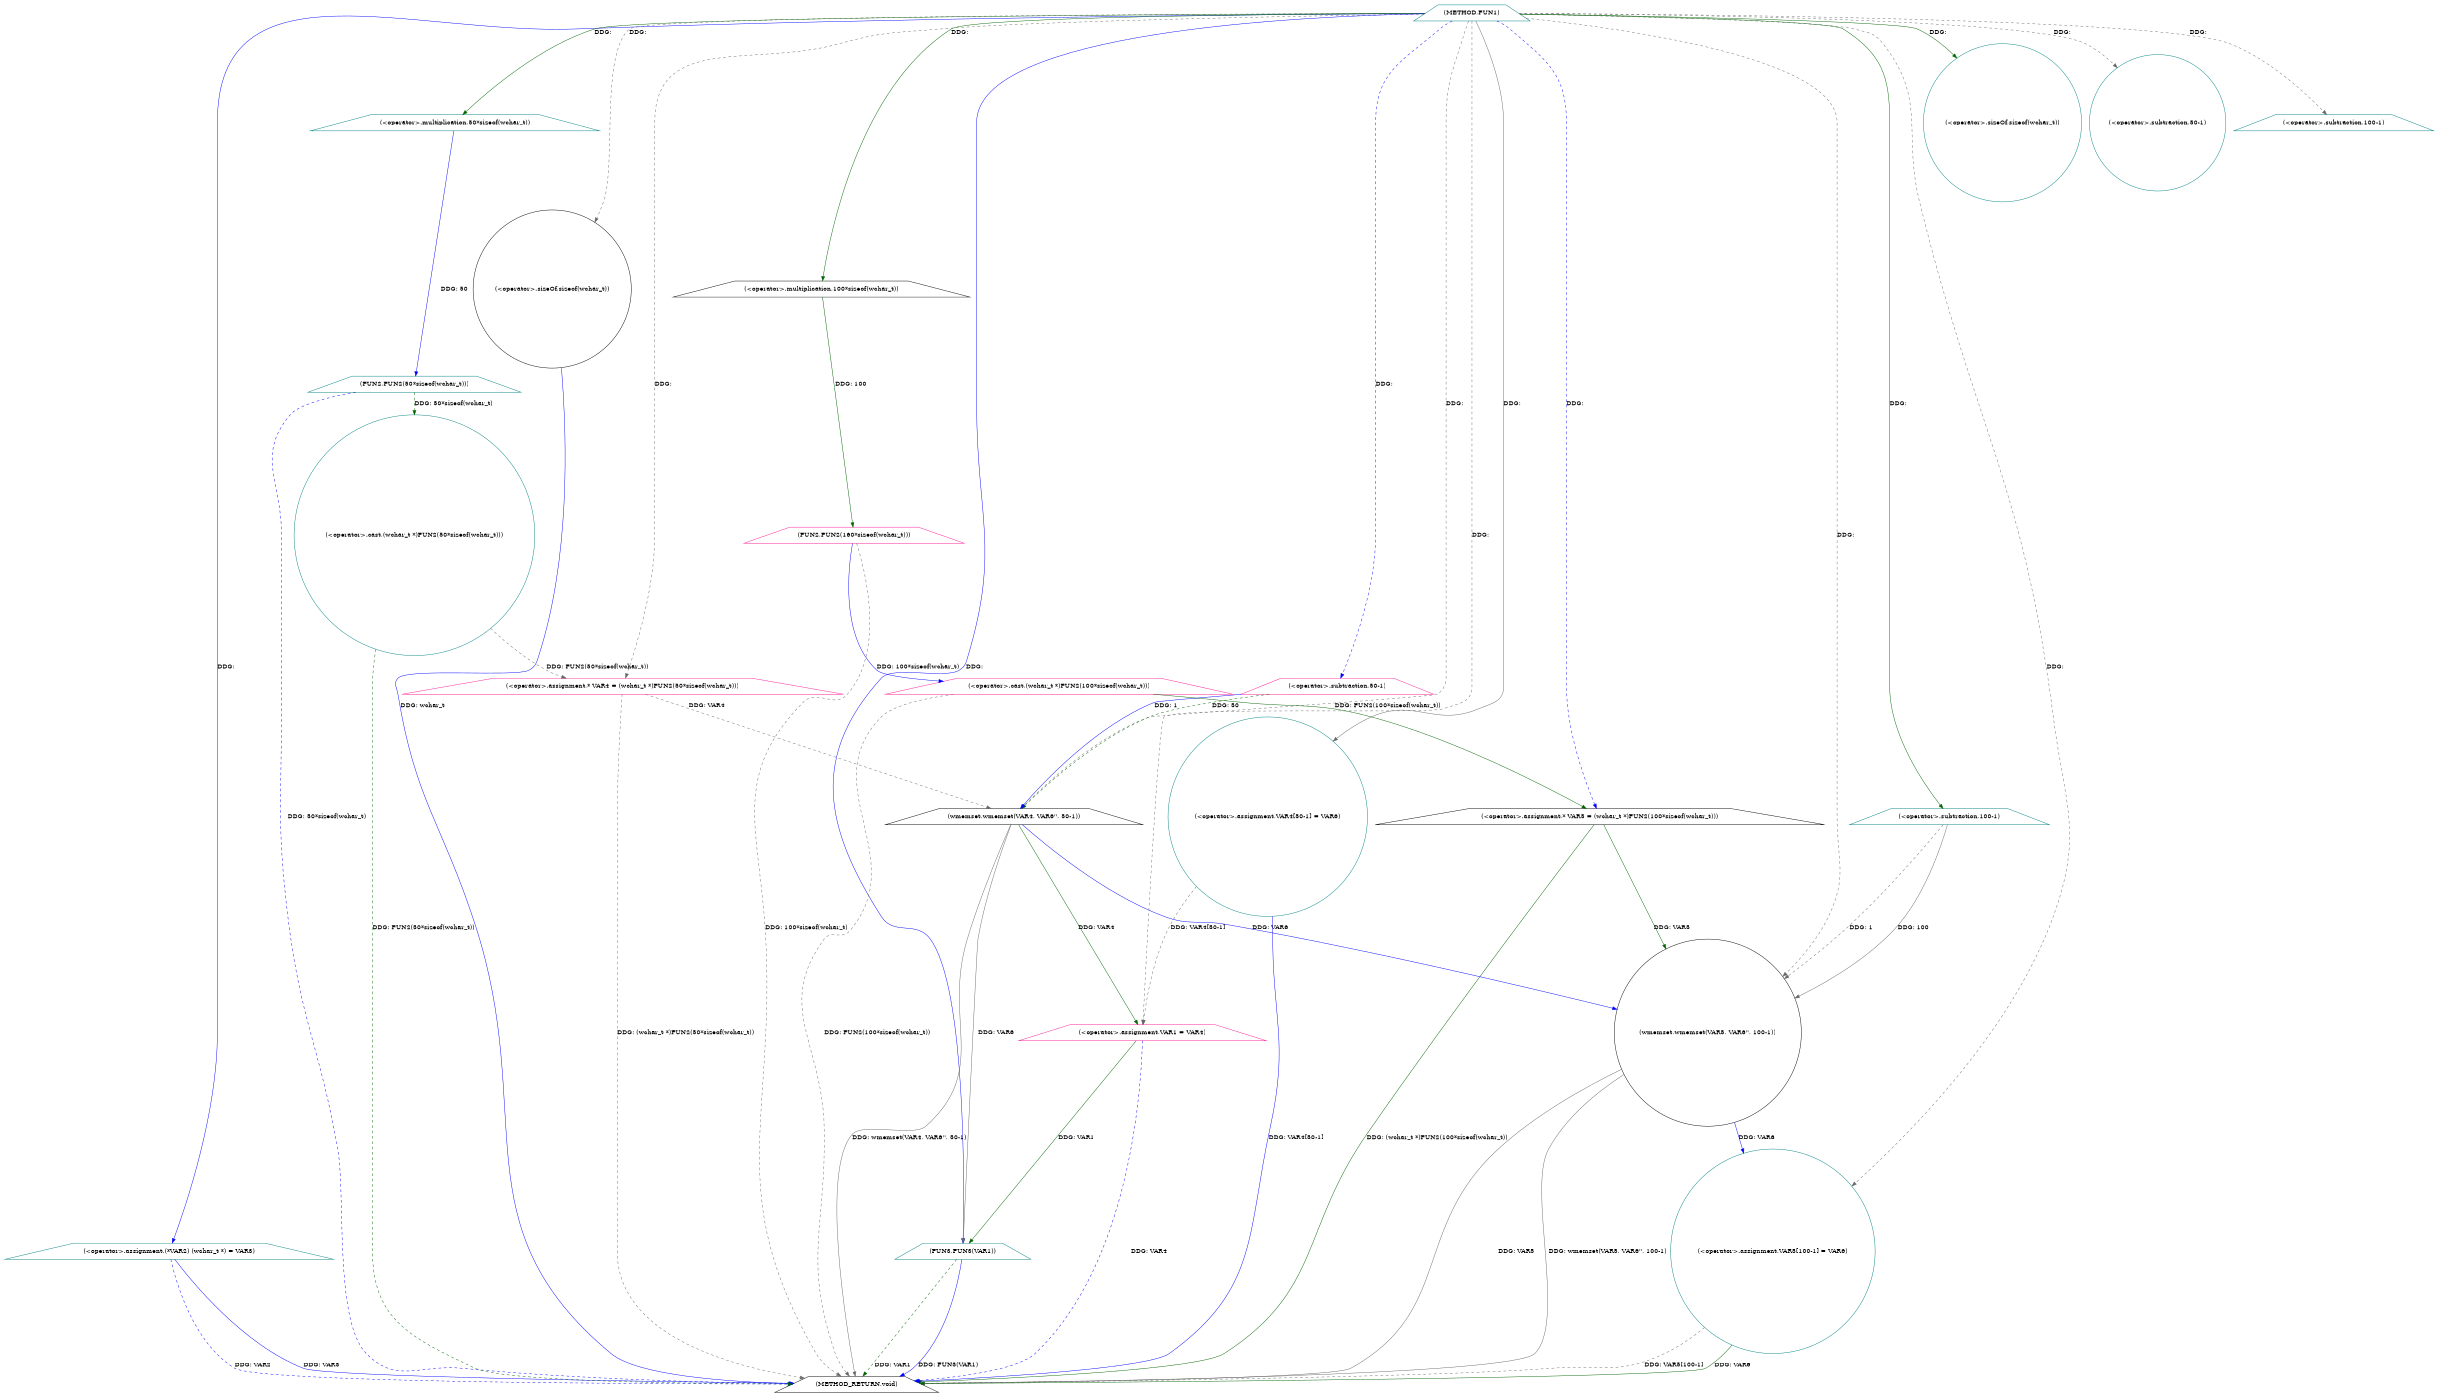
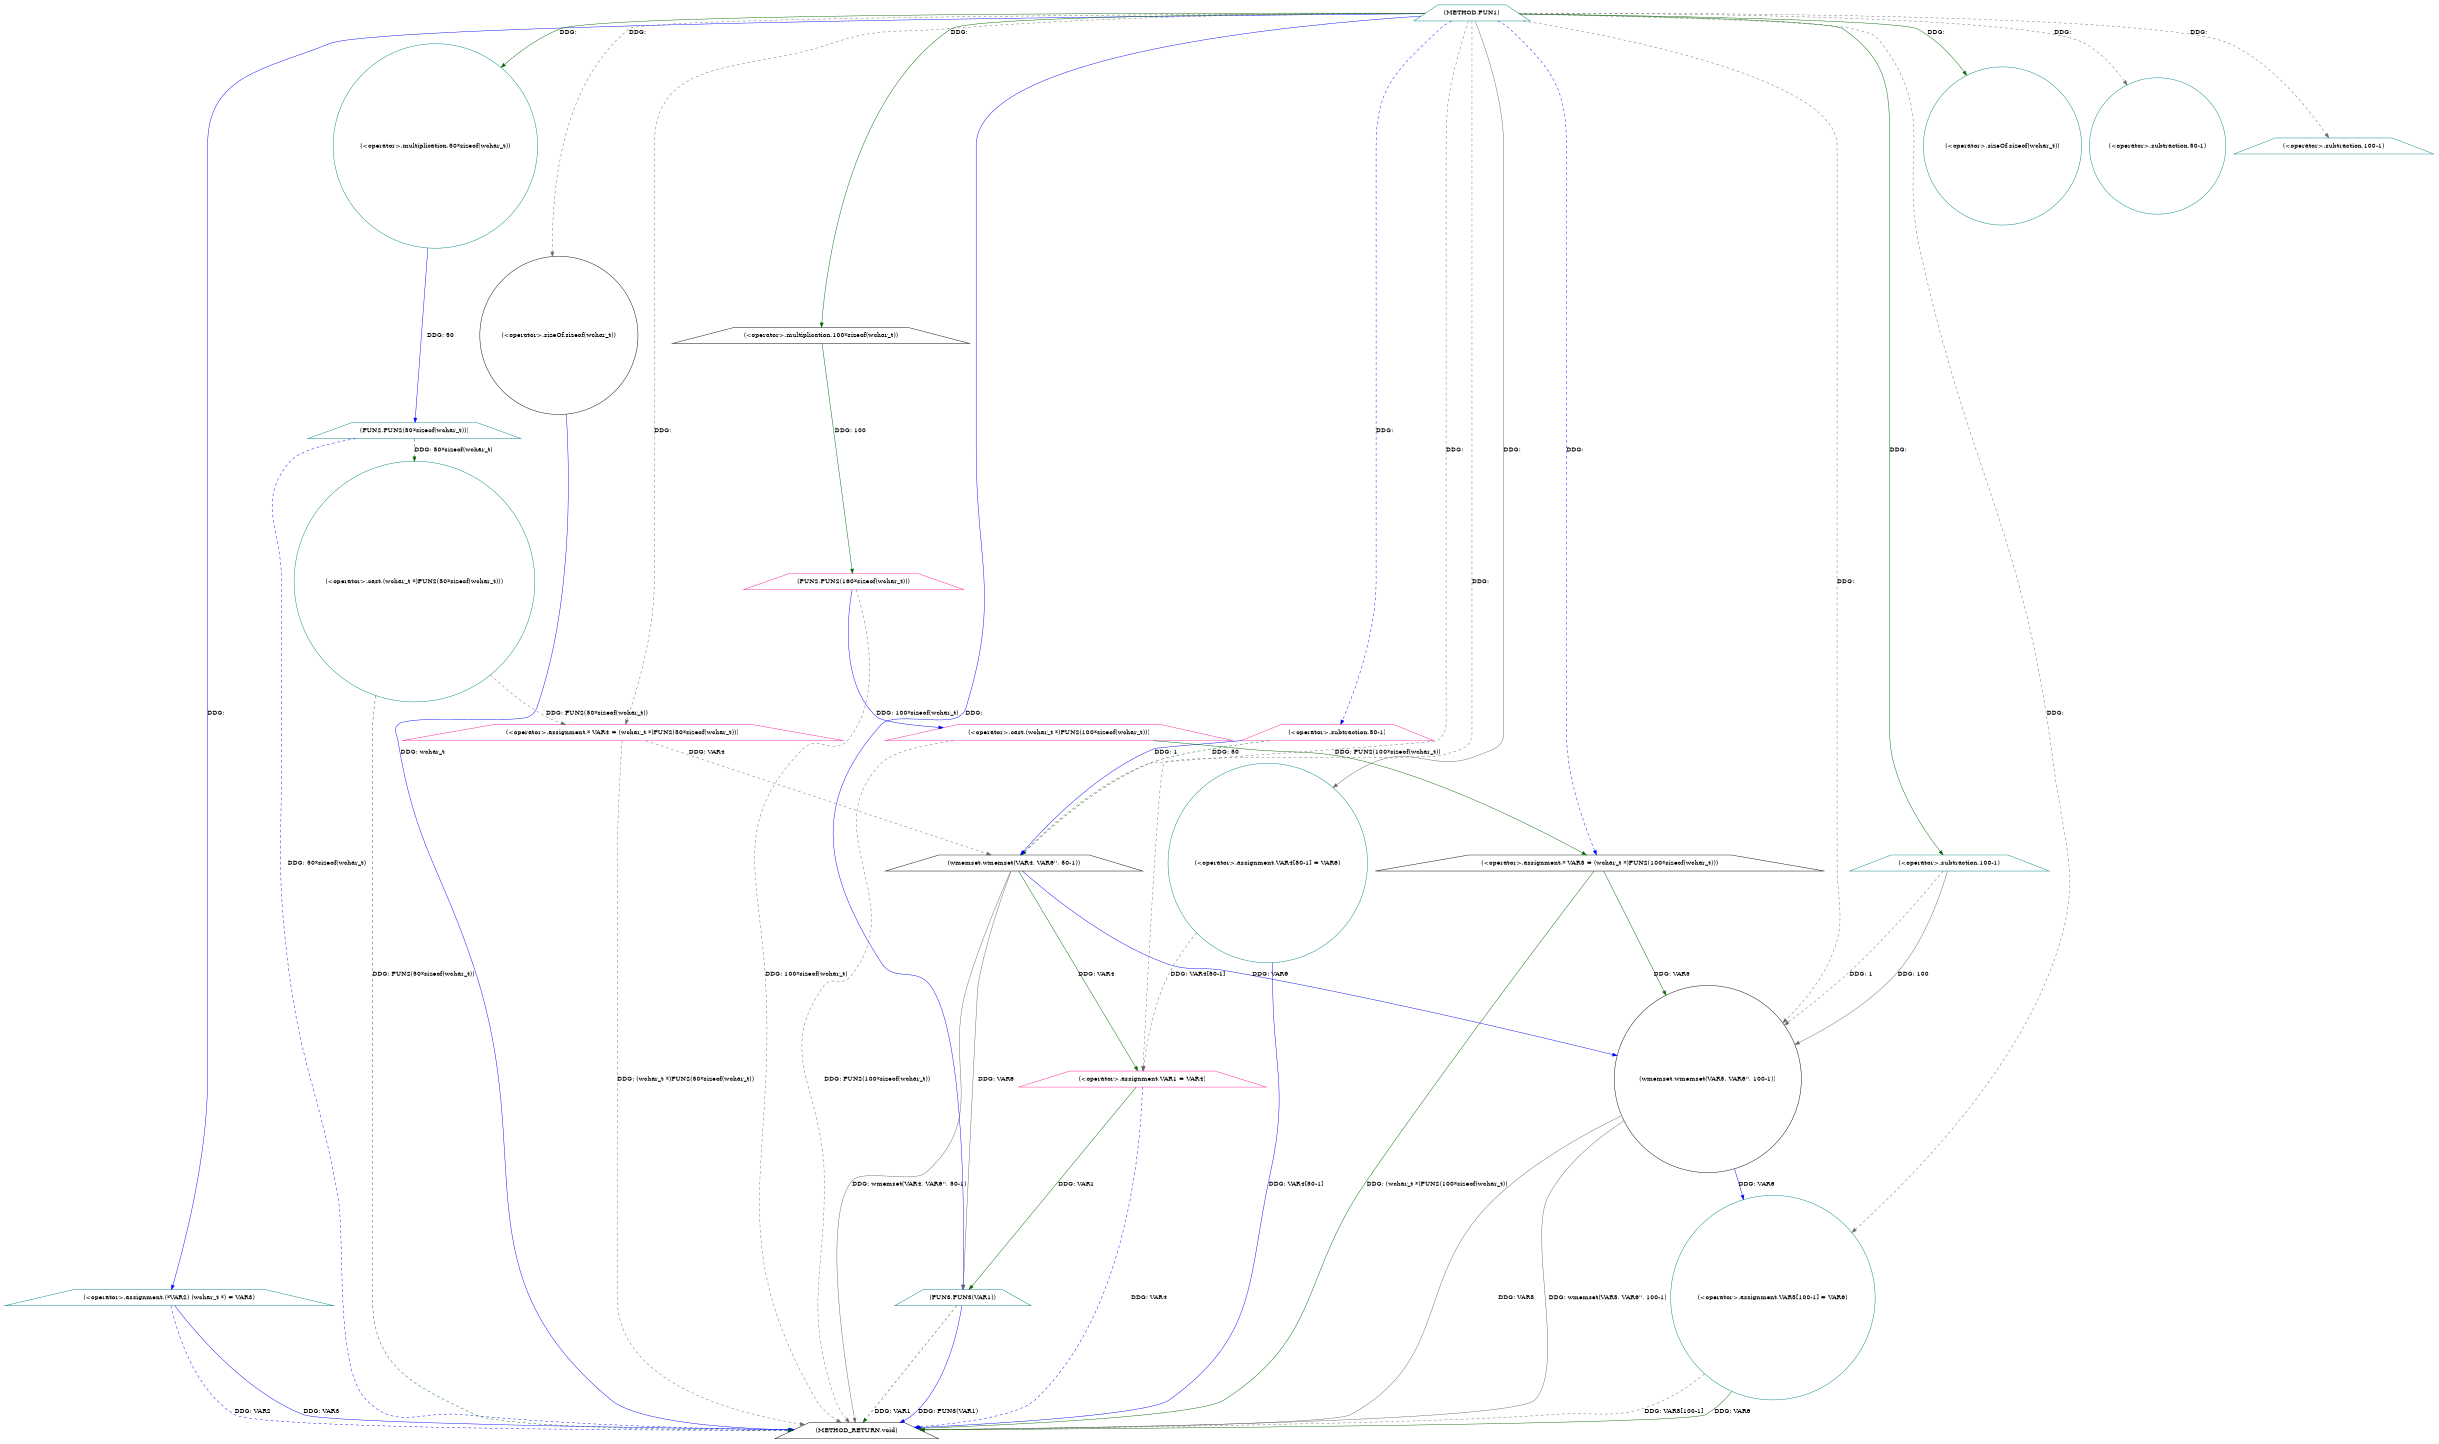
(455, 123) -> (435, 146)
